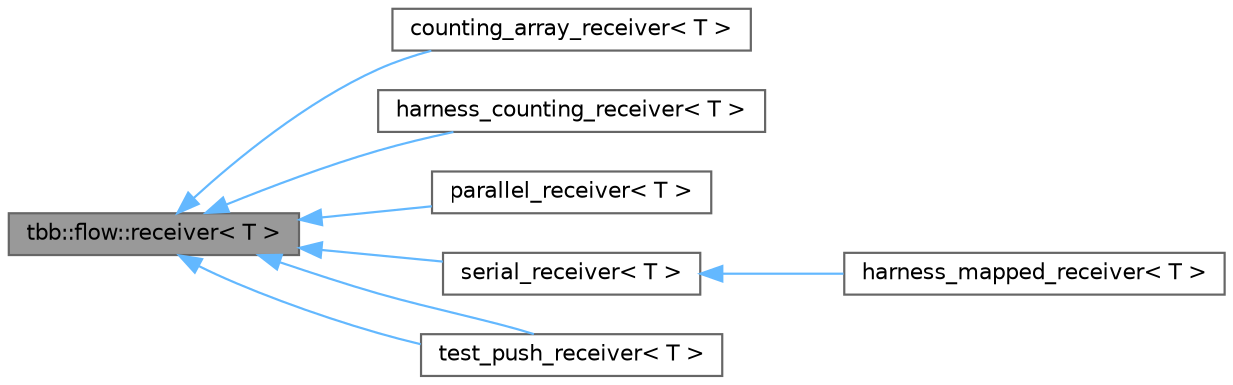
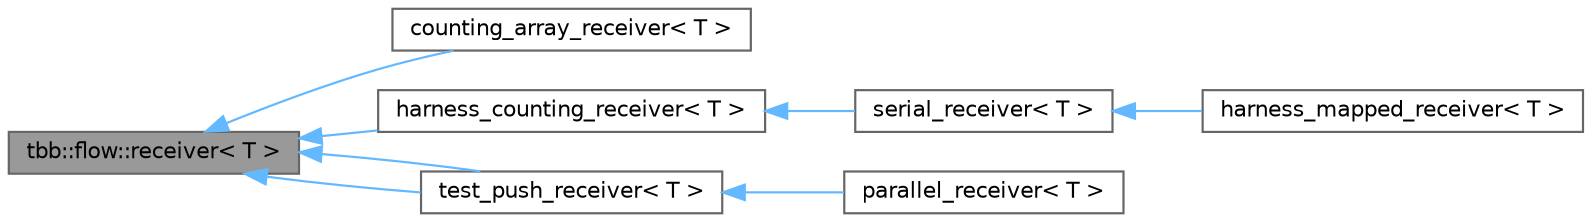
(377, 212) -> (795, 192)
(382, 256) -> (821, 111)
